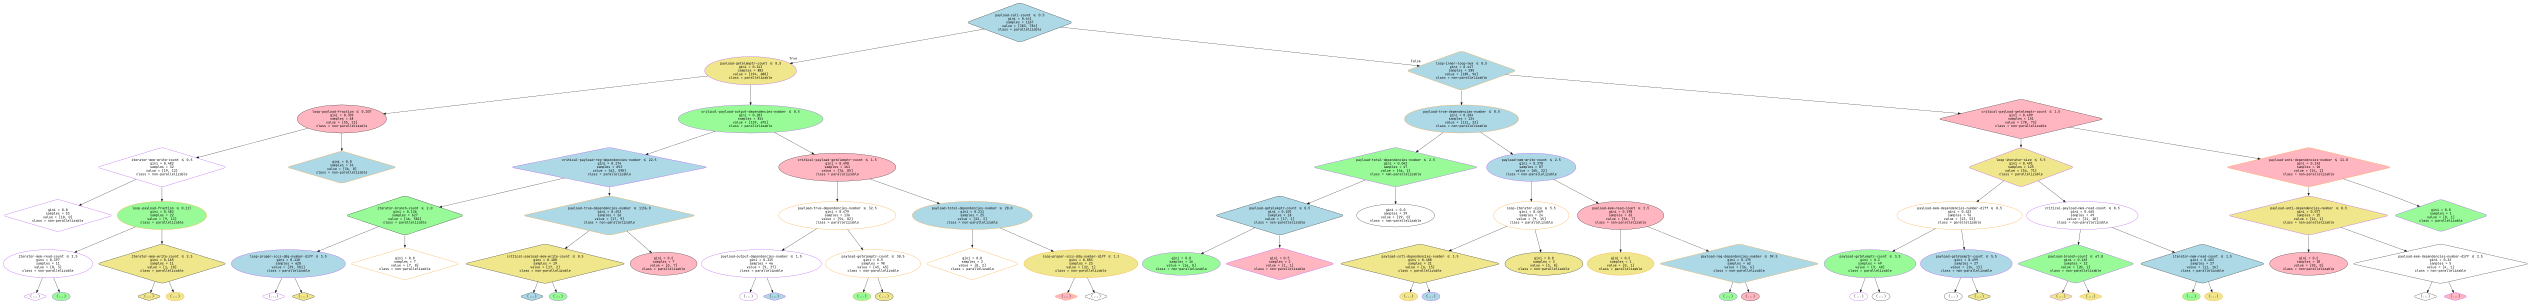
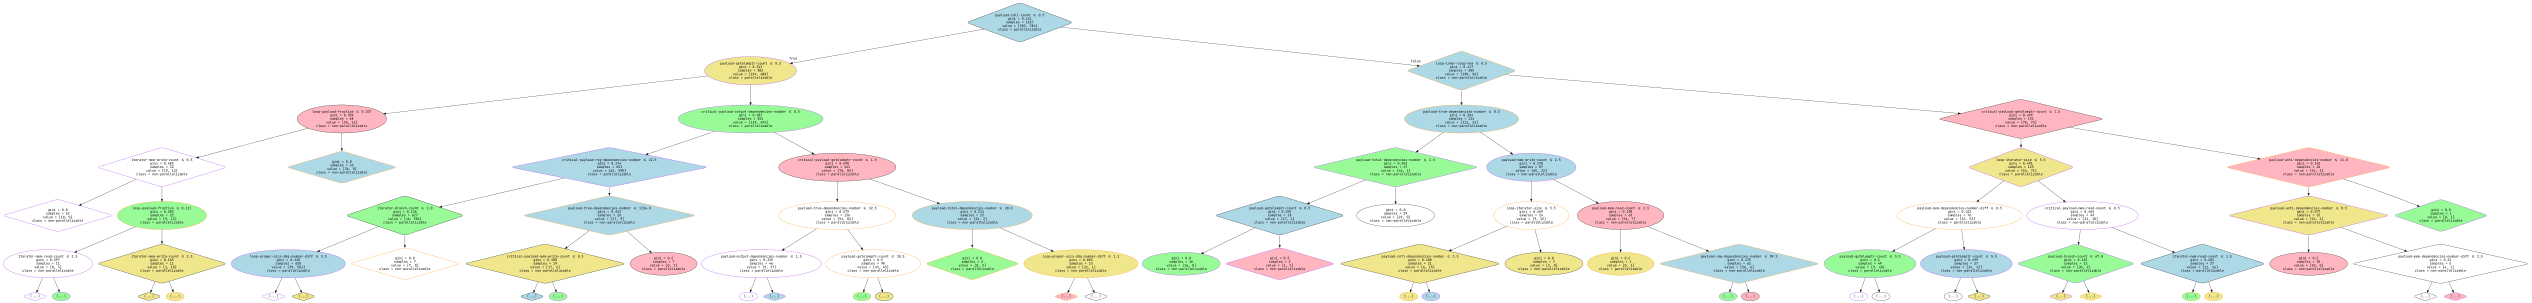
(972, 264) -> (972, 264)
